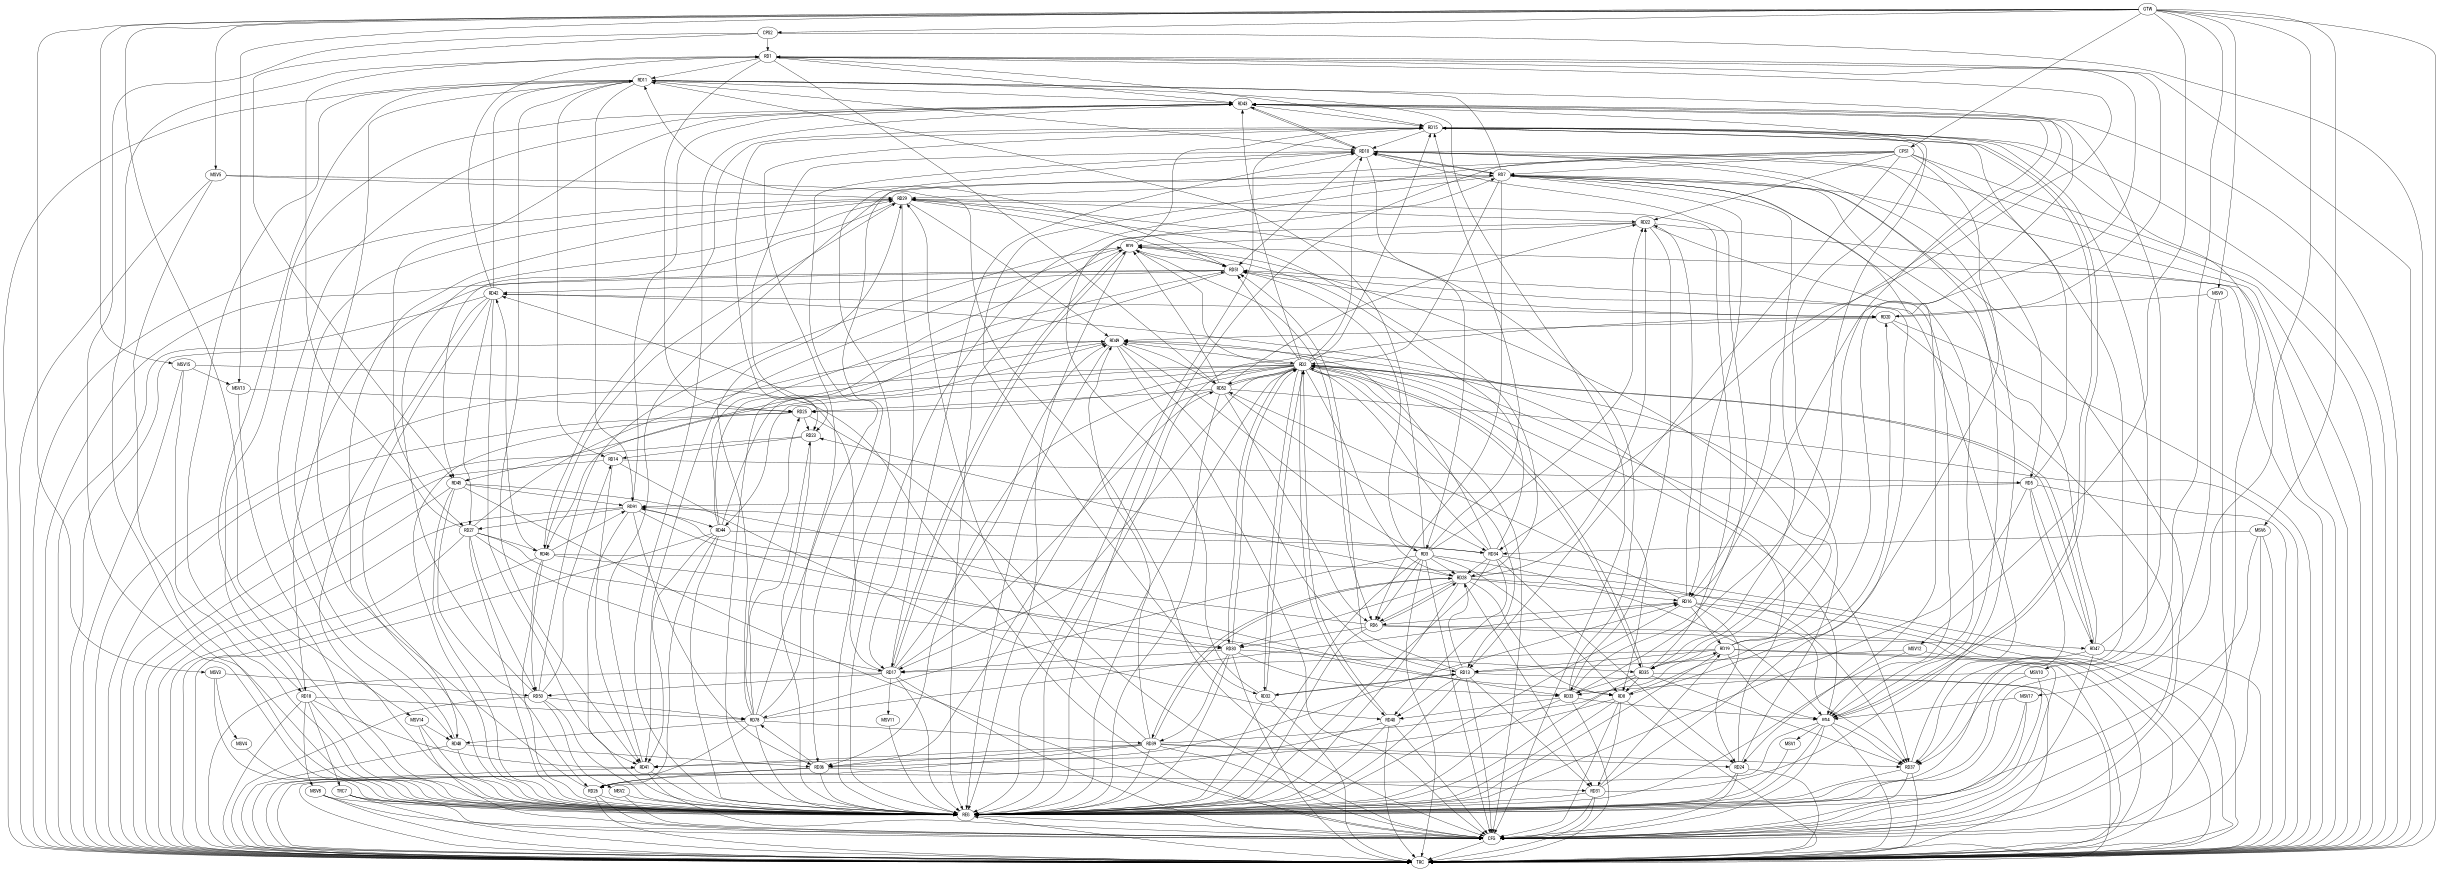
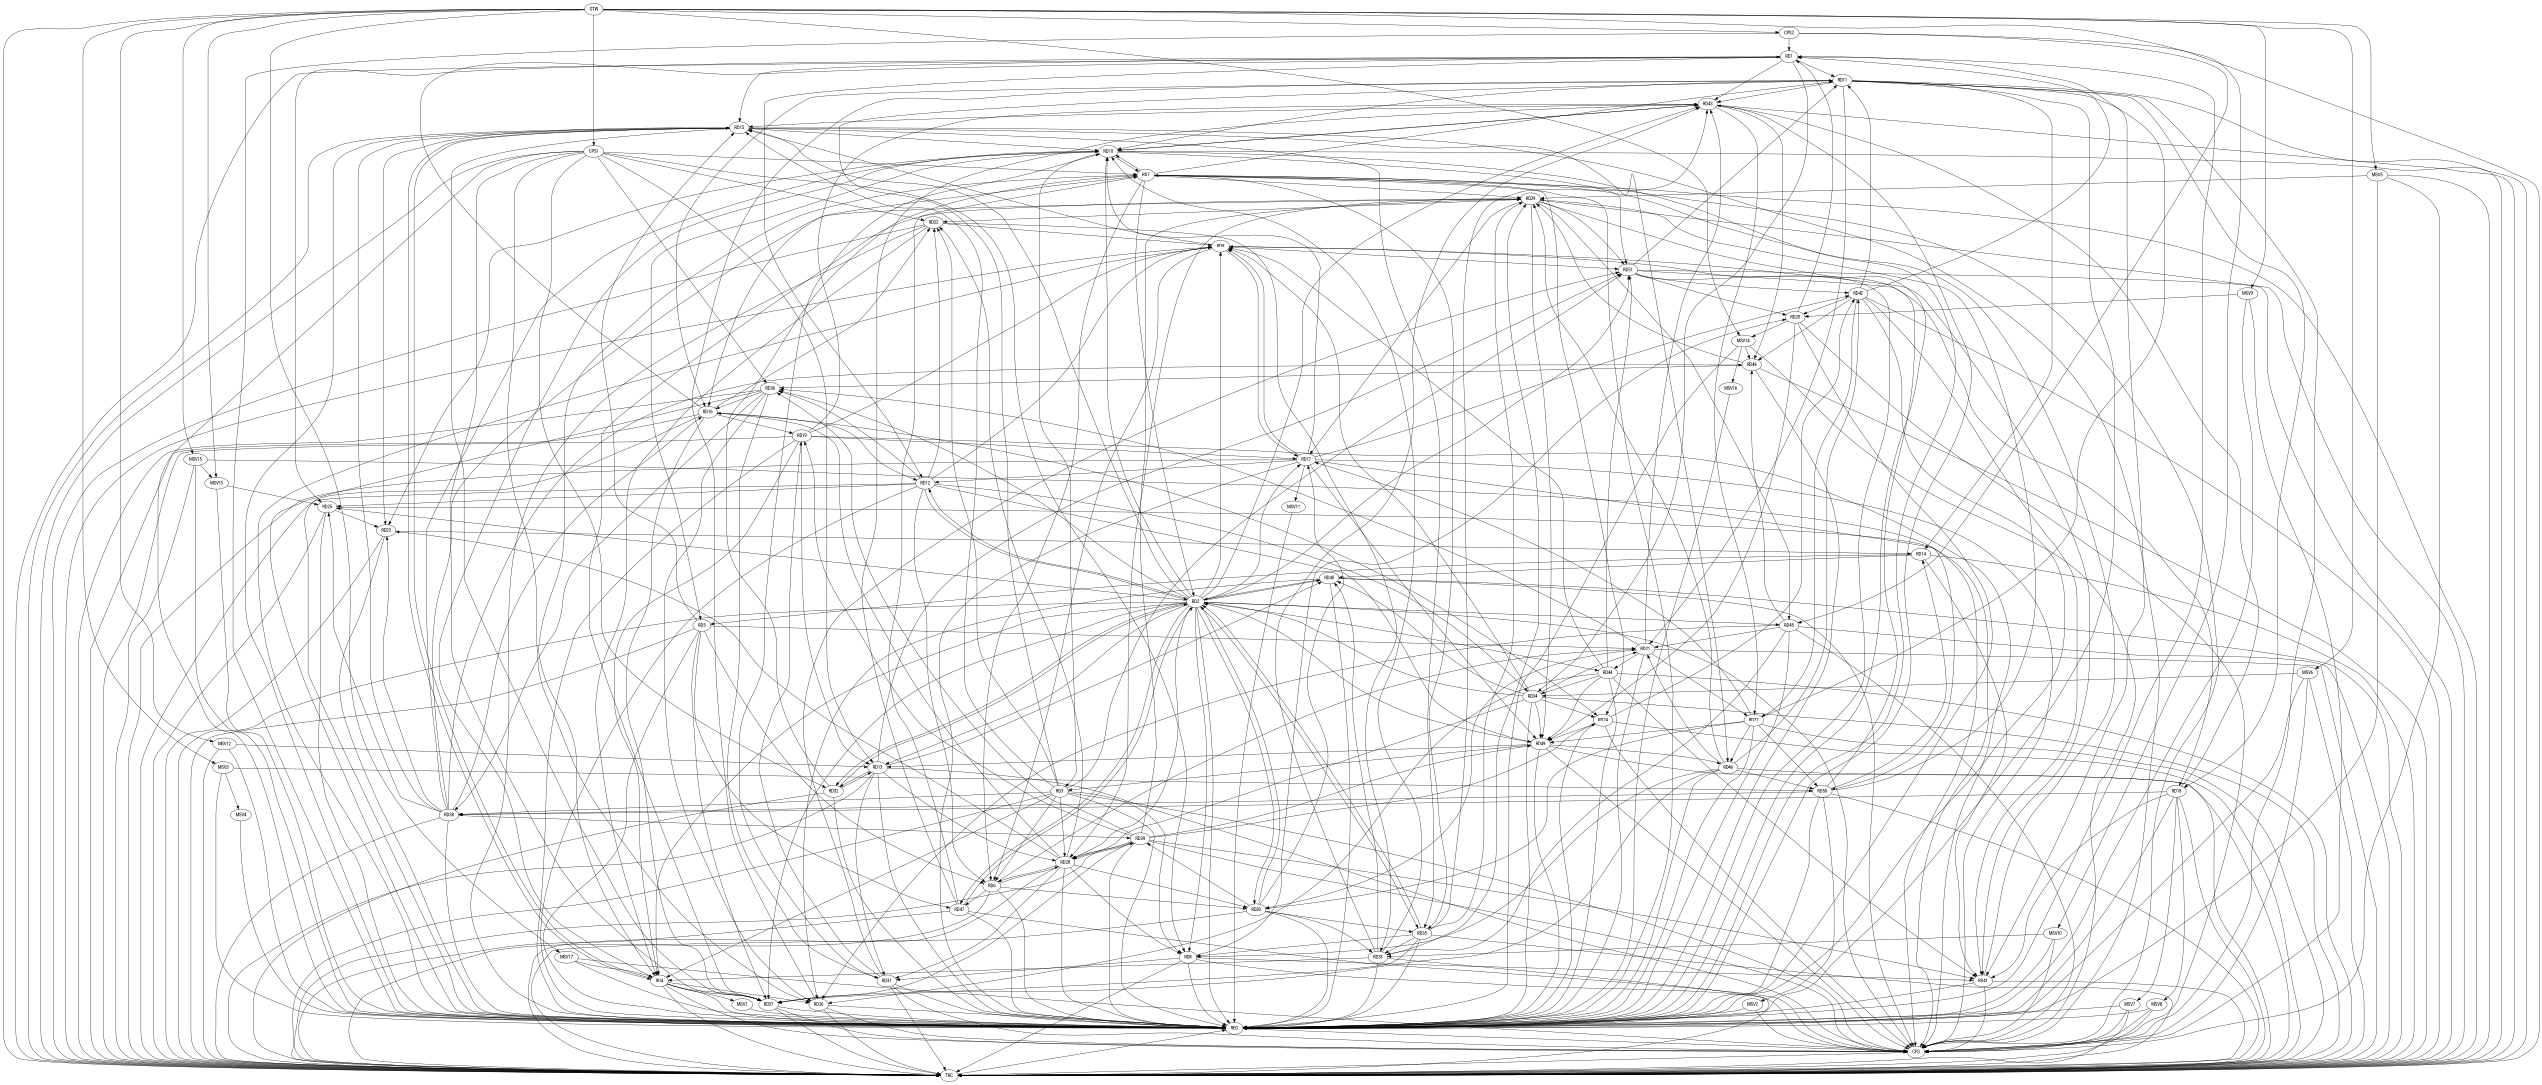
(1808, 301) -> (747, 322)
(1221, 388) -> (925, 483)
none -> (1731, 388)
none -> (1759, 500)
(632, 507) -> (1645, 649)
none -> (537, 607)
(1539, 613) -> (813, 790)
(755, 720) -> (449, 815)
(342, 791) -> (2130, 1005)
(2293, 842) -> (1771, 328)
